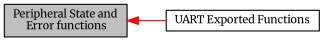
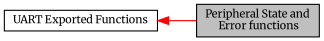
(152, 21) -> (182, 21)
